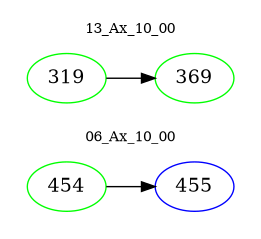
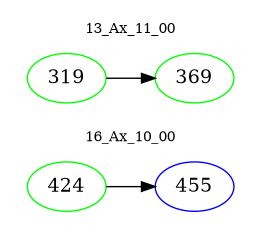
(131, 30) -> (131, 30)
(131, 138) -> (131, 138)
(67, 187) -> (67, 187)
